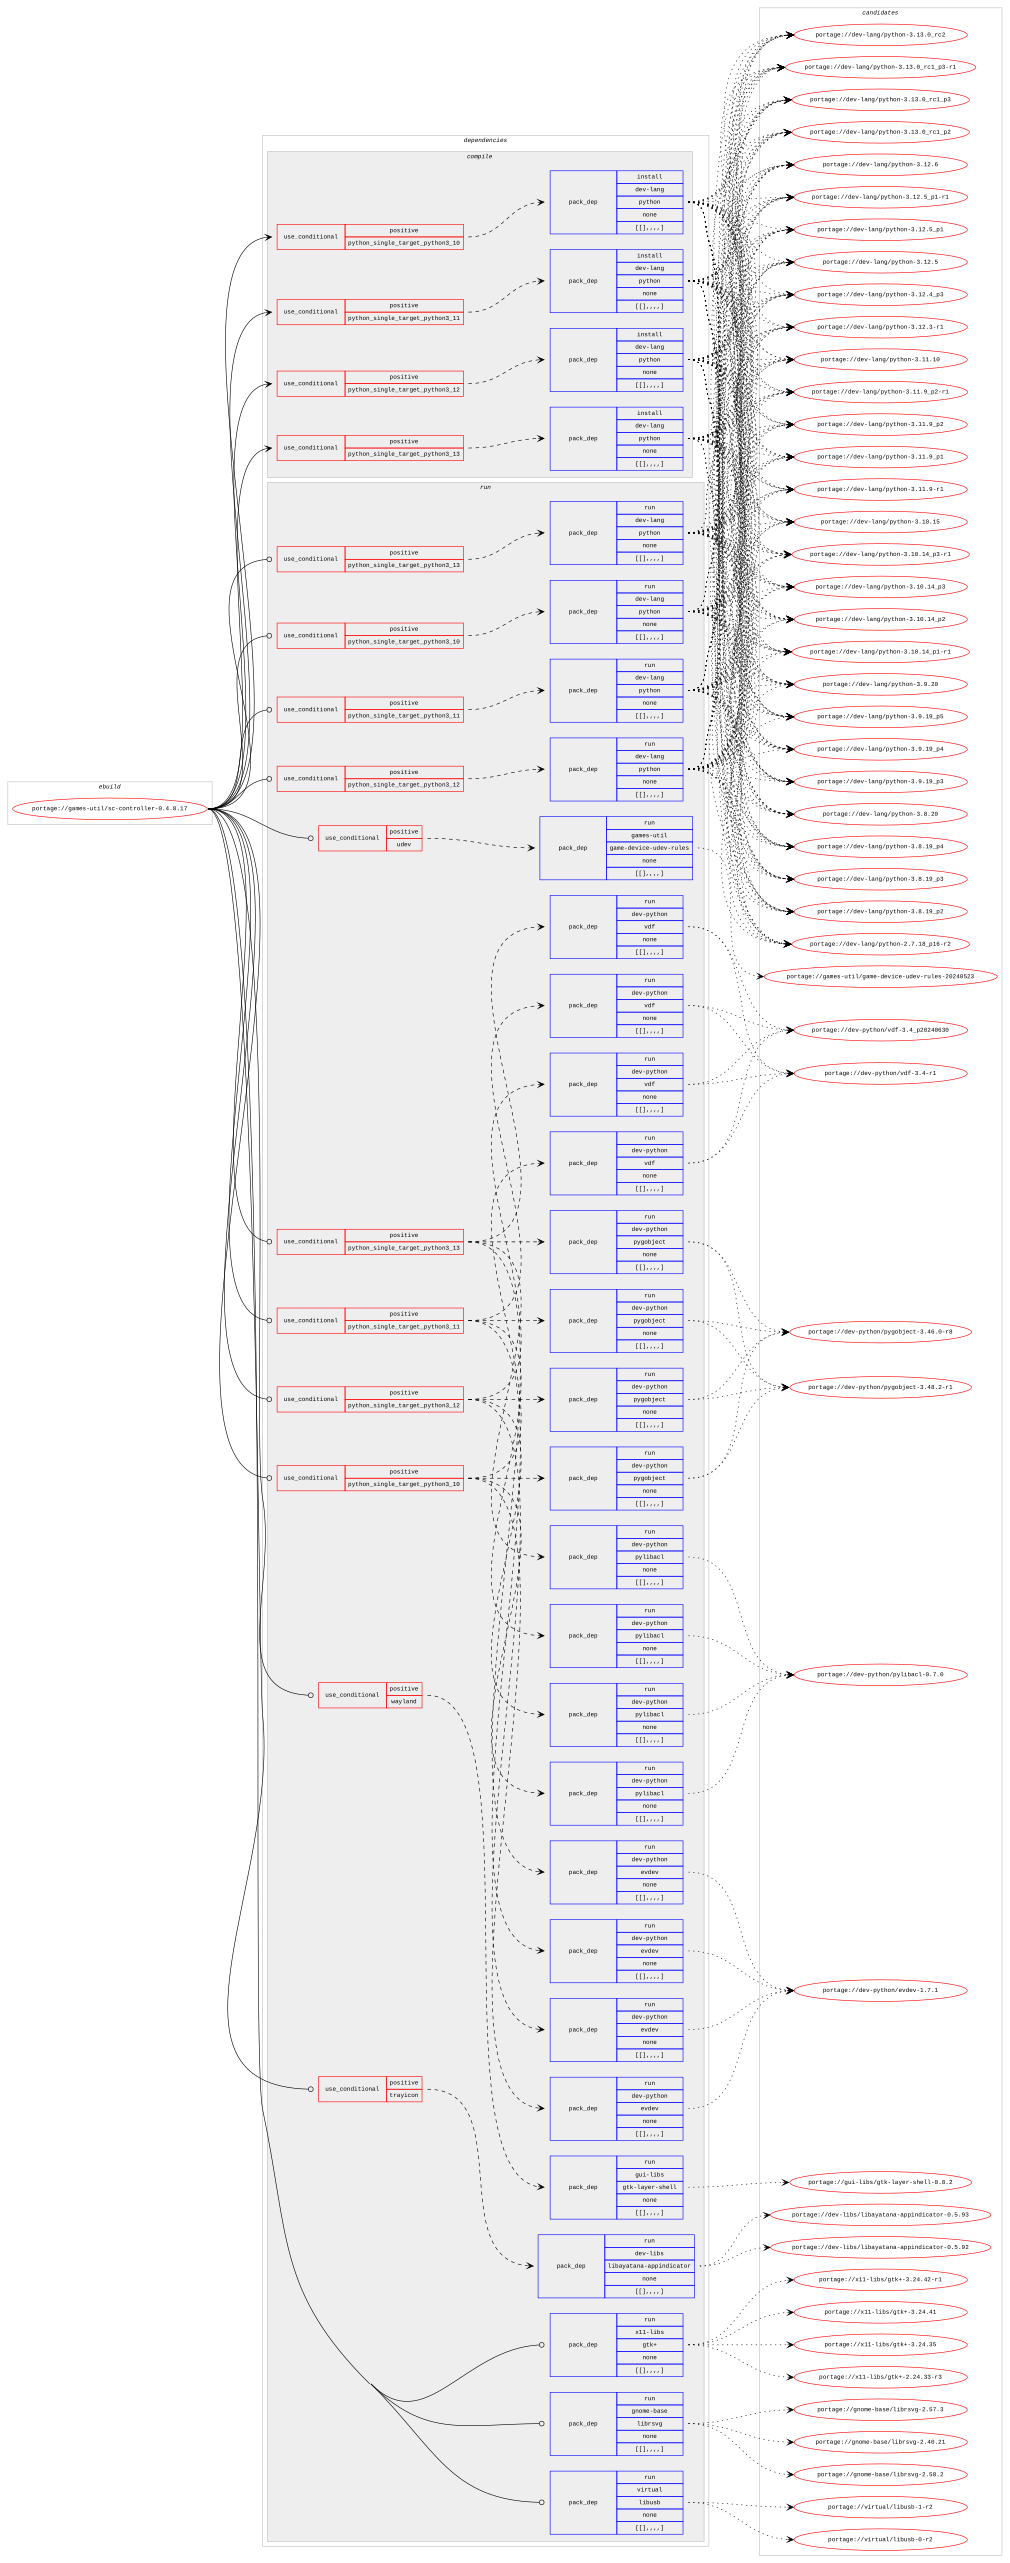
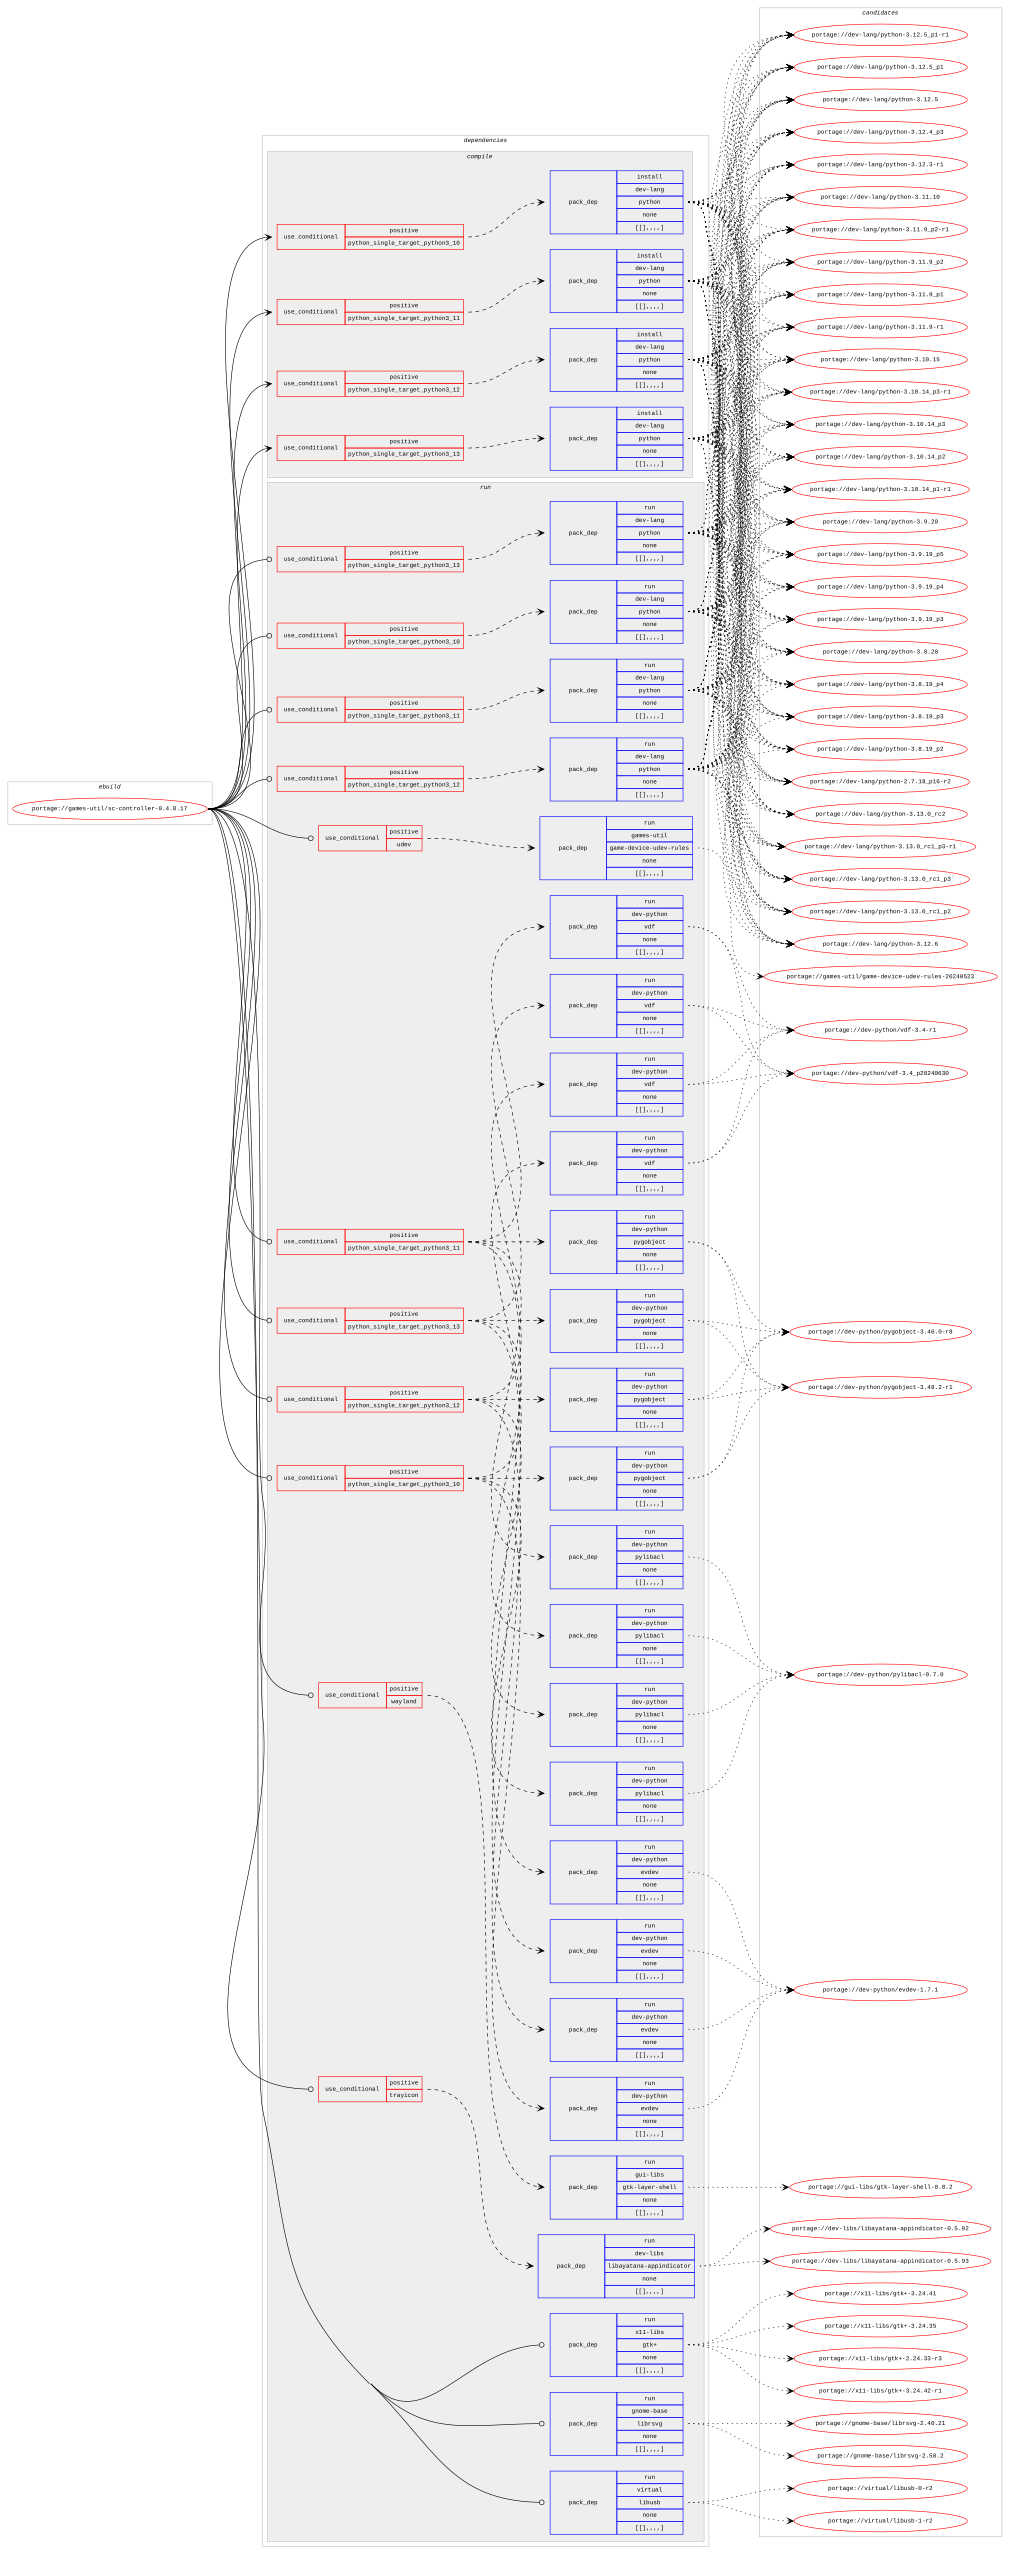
(881, 2410) -> none
